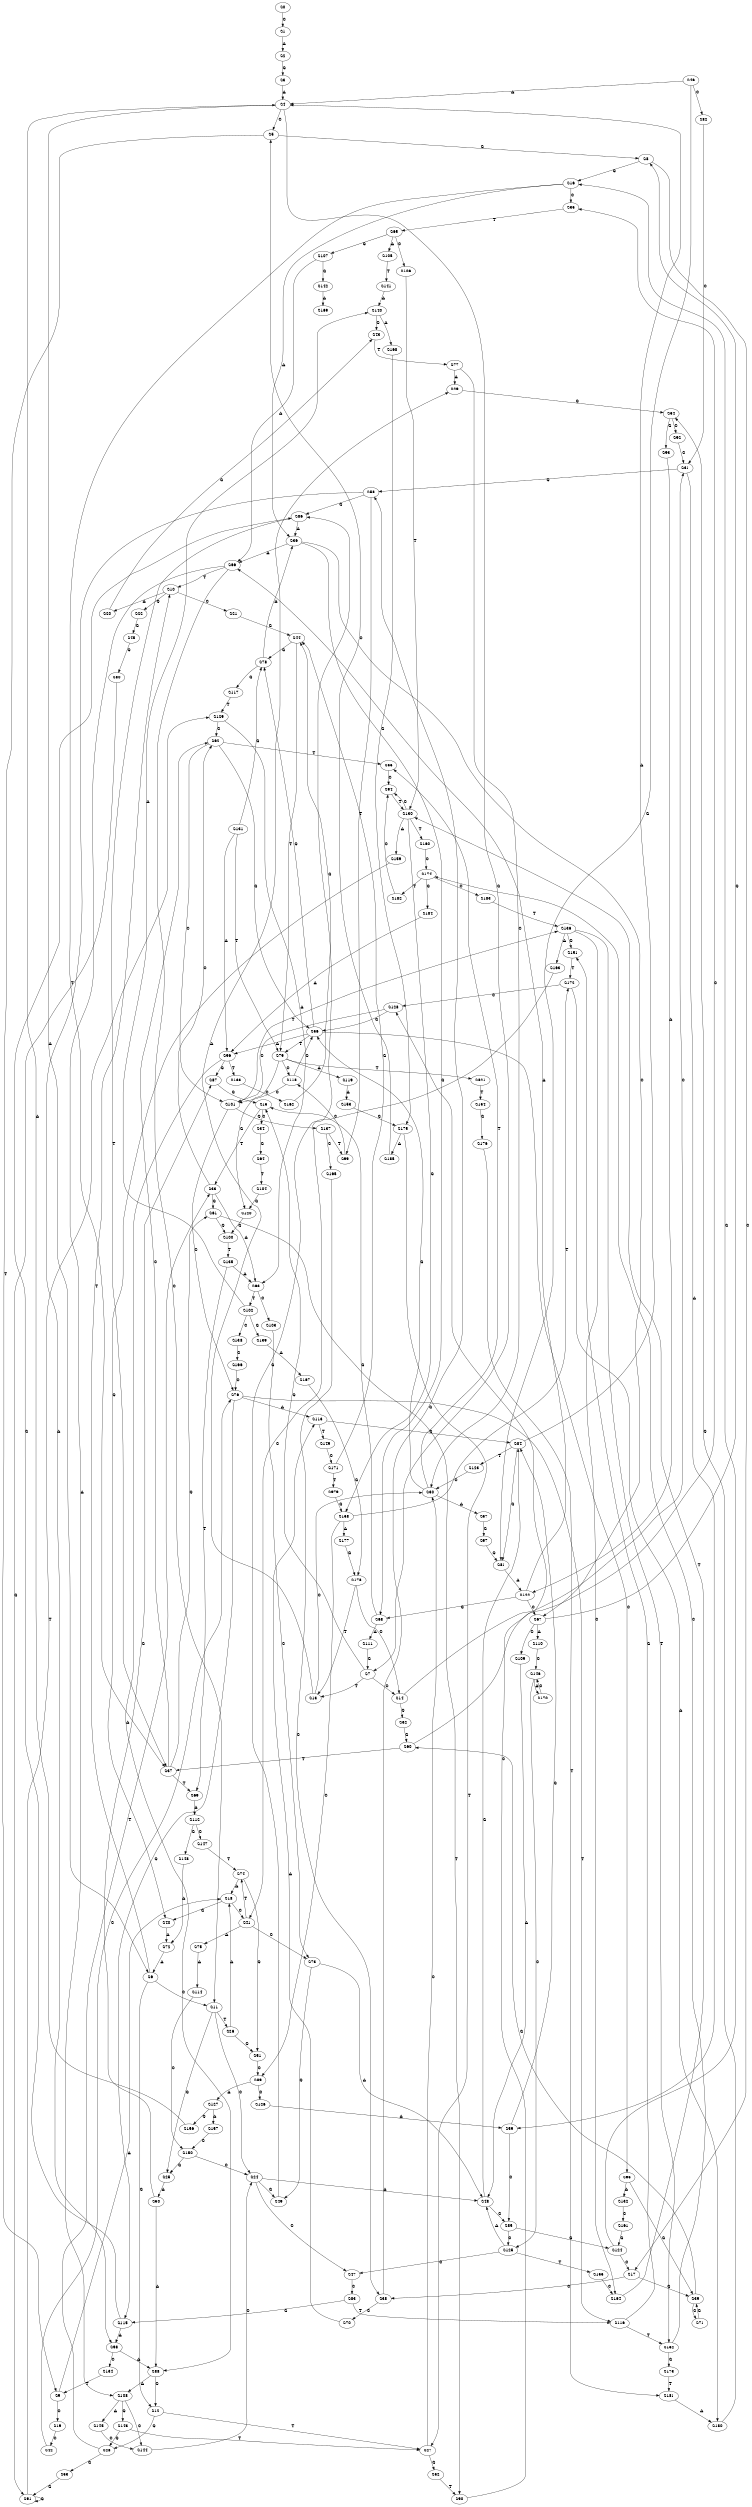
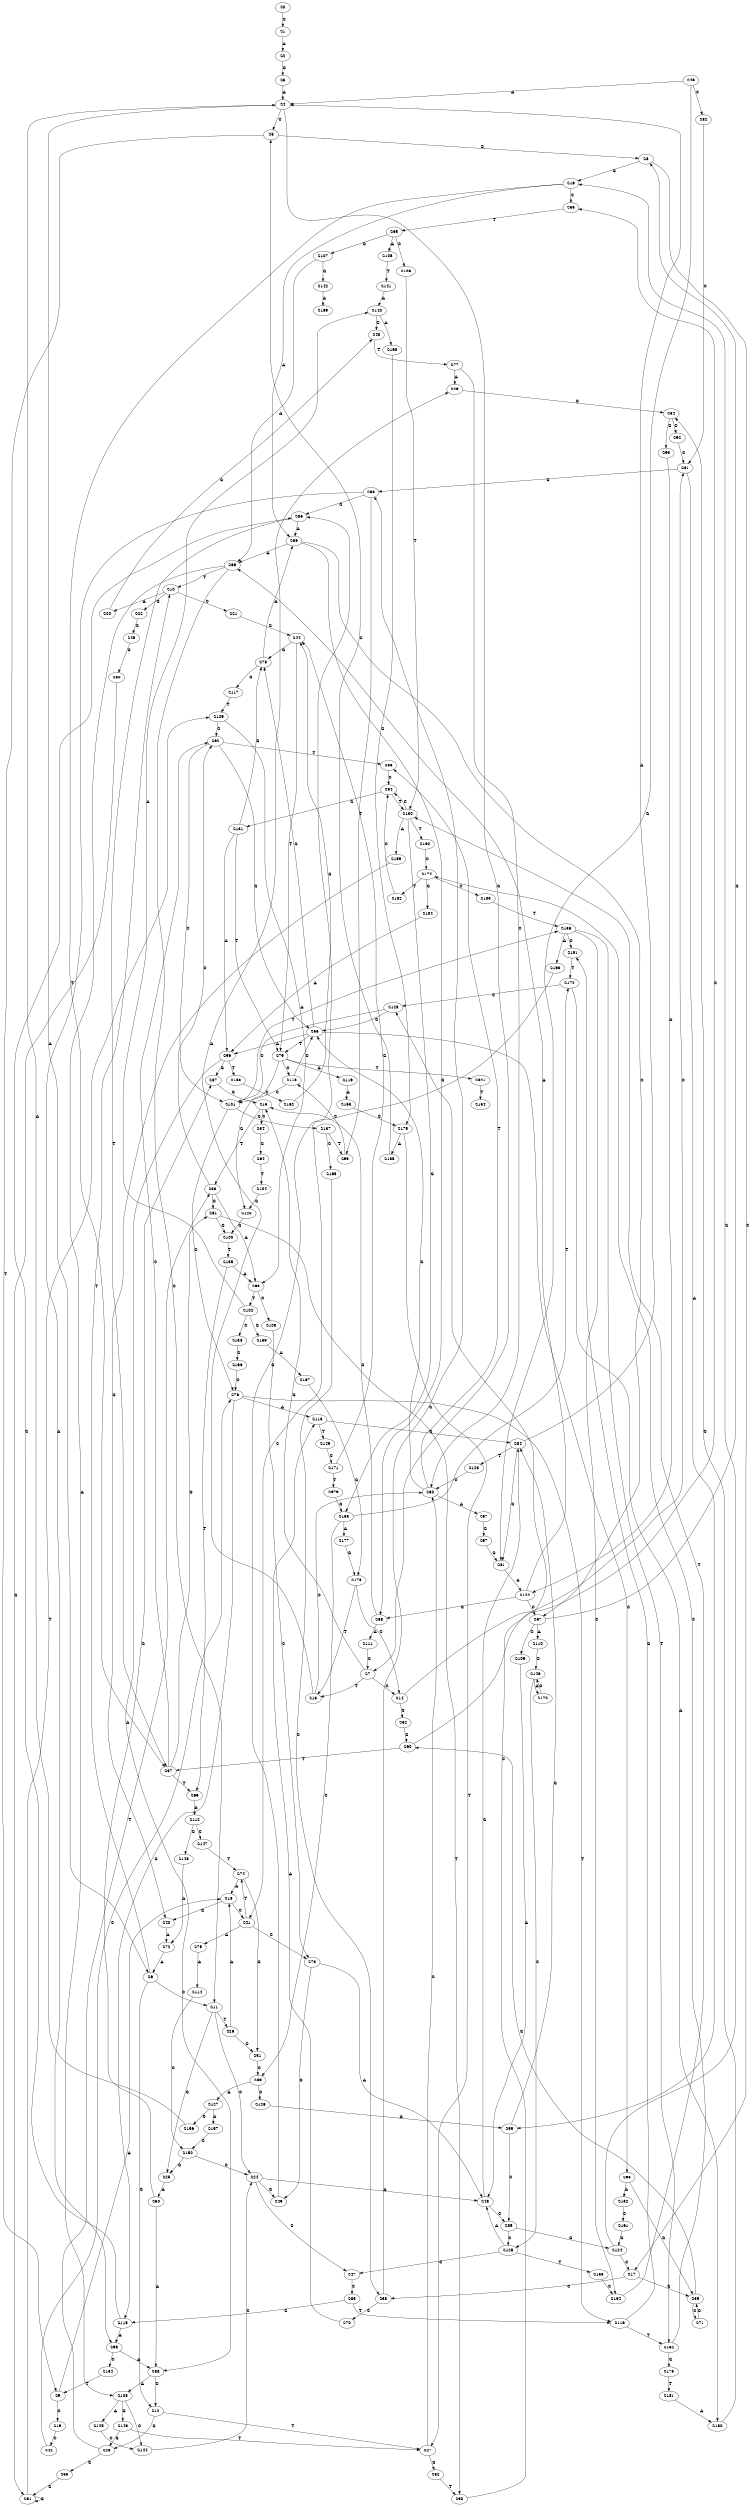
none -> (312, 810)
(482, 1144) -> none
